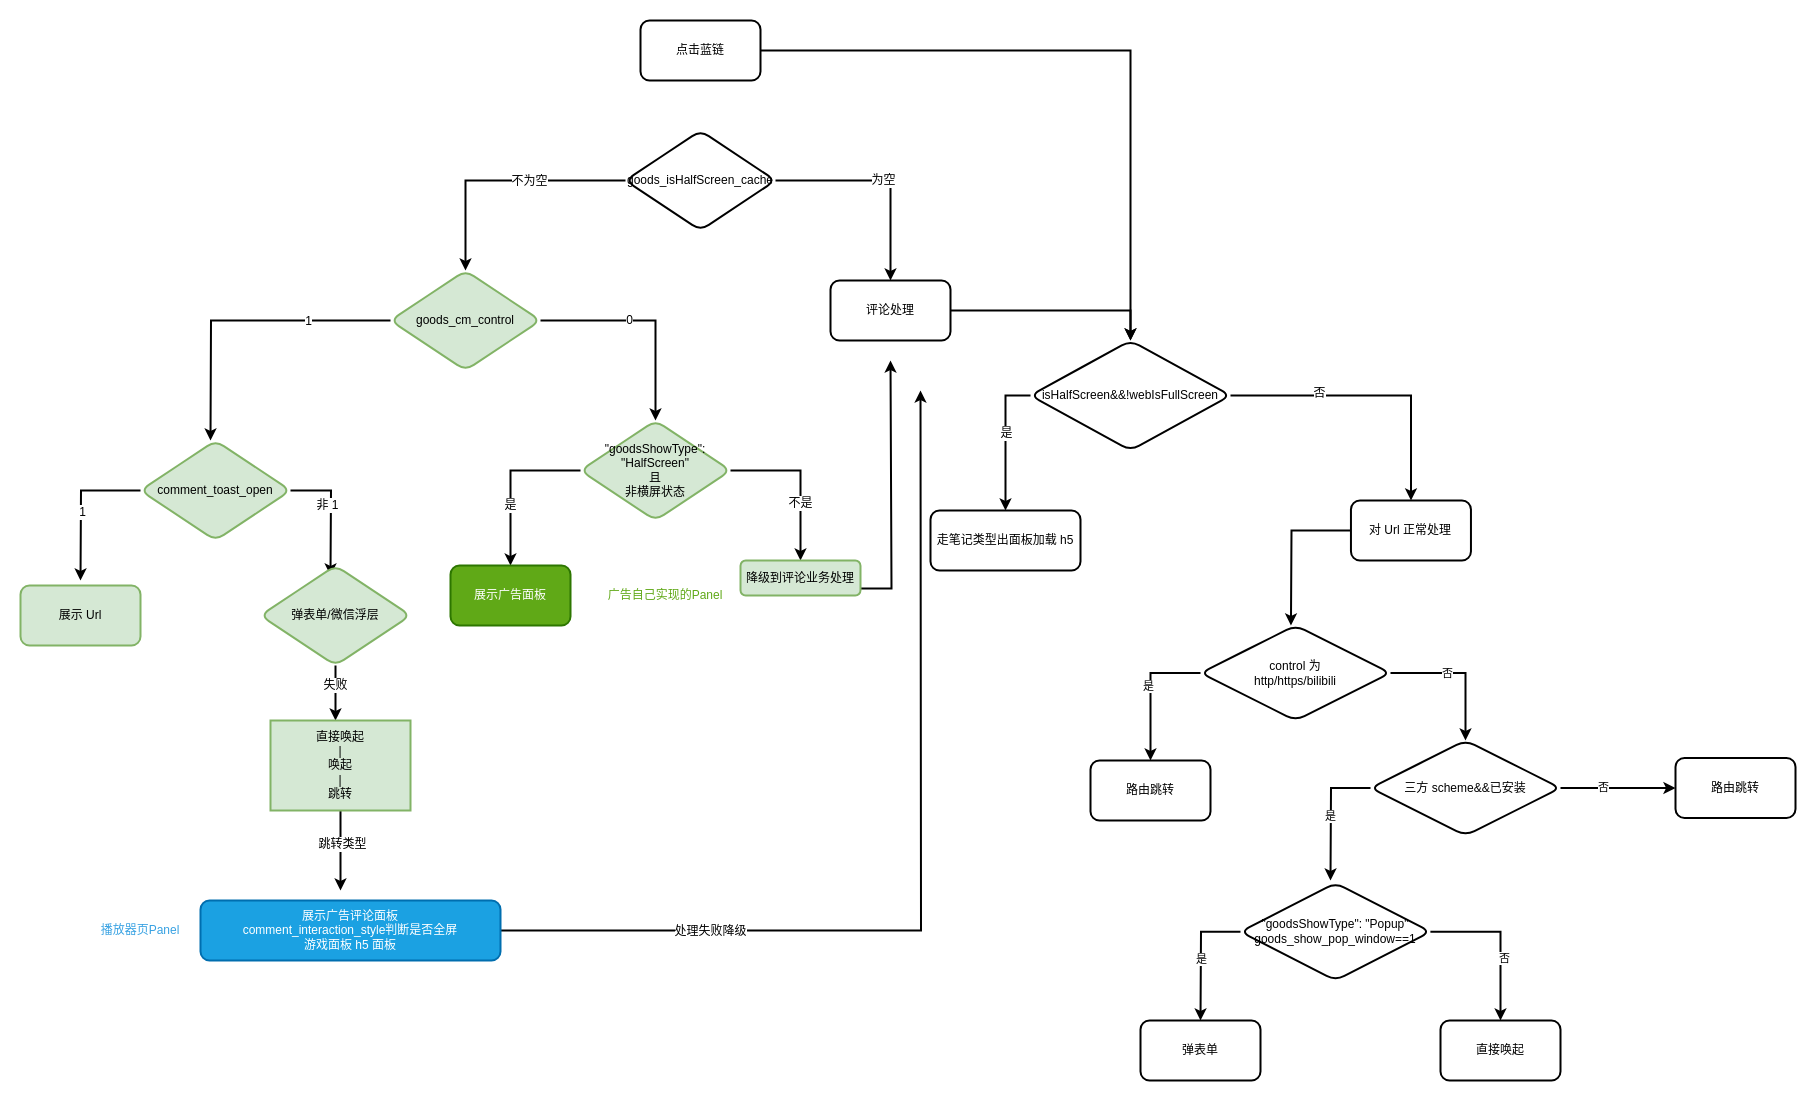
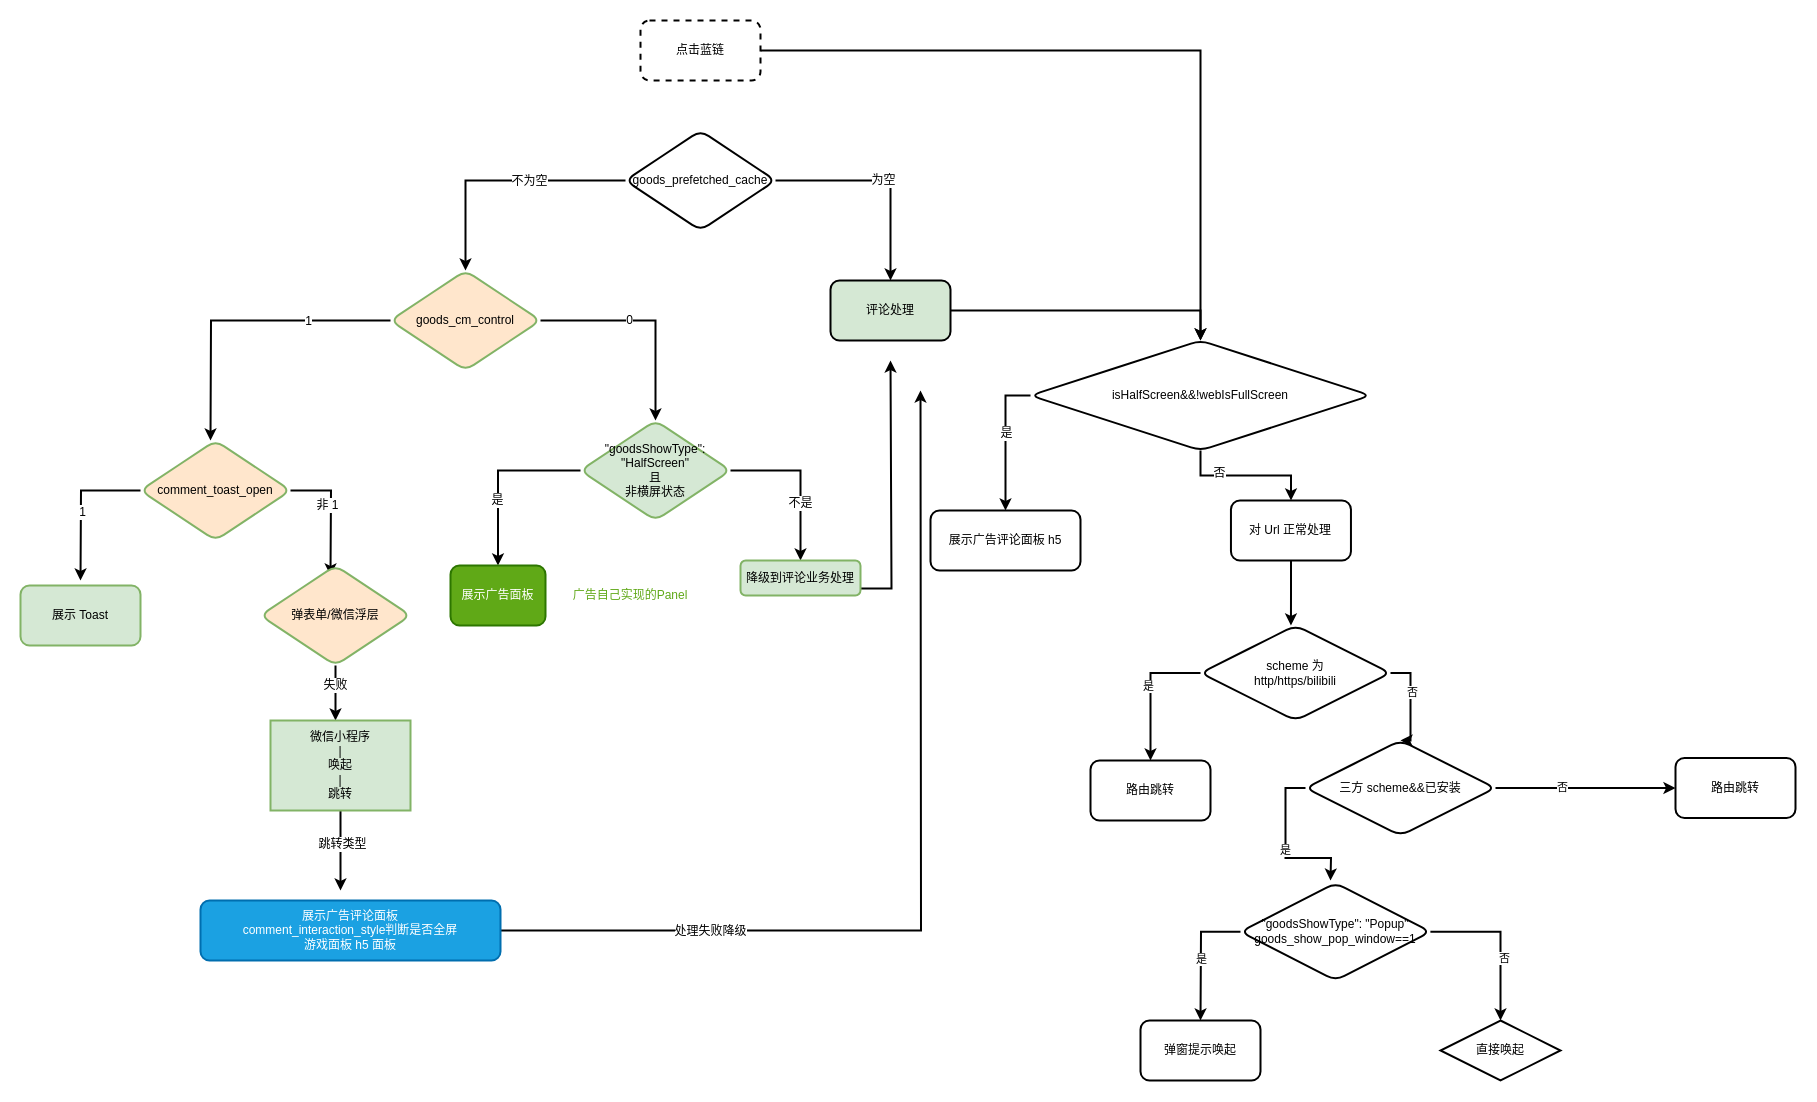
(701, 51) -> (701, 51)
(701, 181) -> (701, 181)
(891, 311) -> (891, 311)
(466, 321) -> (466, 321)
(1131, 396) -> (1201, 396)
(216, 491) -> (216, 491)
(1411, 531) -> (1291, 531)
(1006, 541) -> (1006, 541)
(511, 596) -> (498, 596)
(666, 596) -> (631, 596)
(81, 616) -> (81, 616)
(336, 616) -> (336, 616)
(1296, 674) -> (1296, 674)
(341, 766) -> (341, 766)
(1466, 788) -> (1401, 788)
(141, 931) -> none
(1201, 1051) -> (1201, 1051)
(1501, 1051) -> (1501, 1051)
